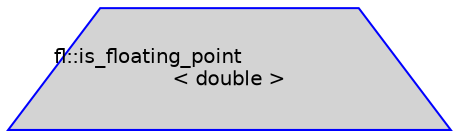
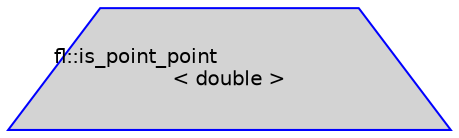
(229, 69) -> (229, 69)
